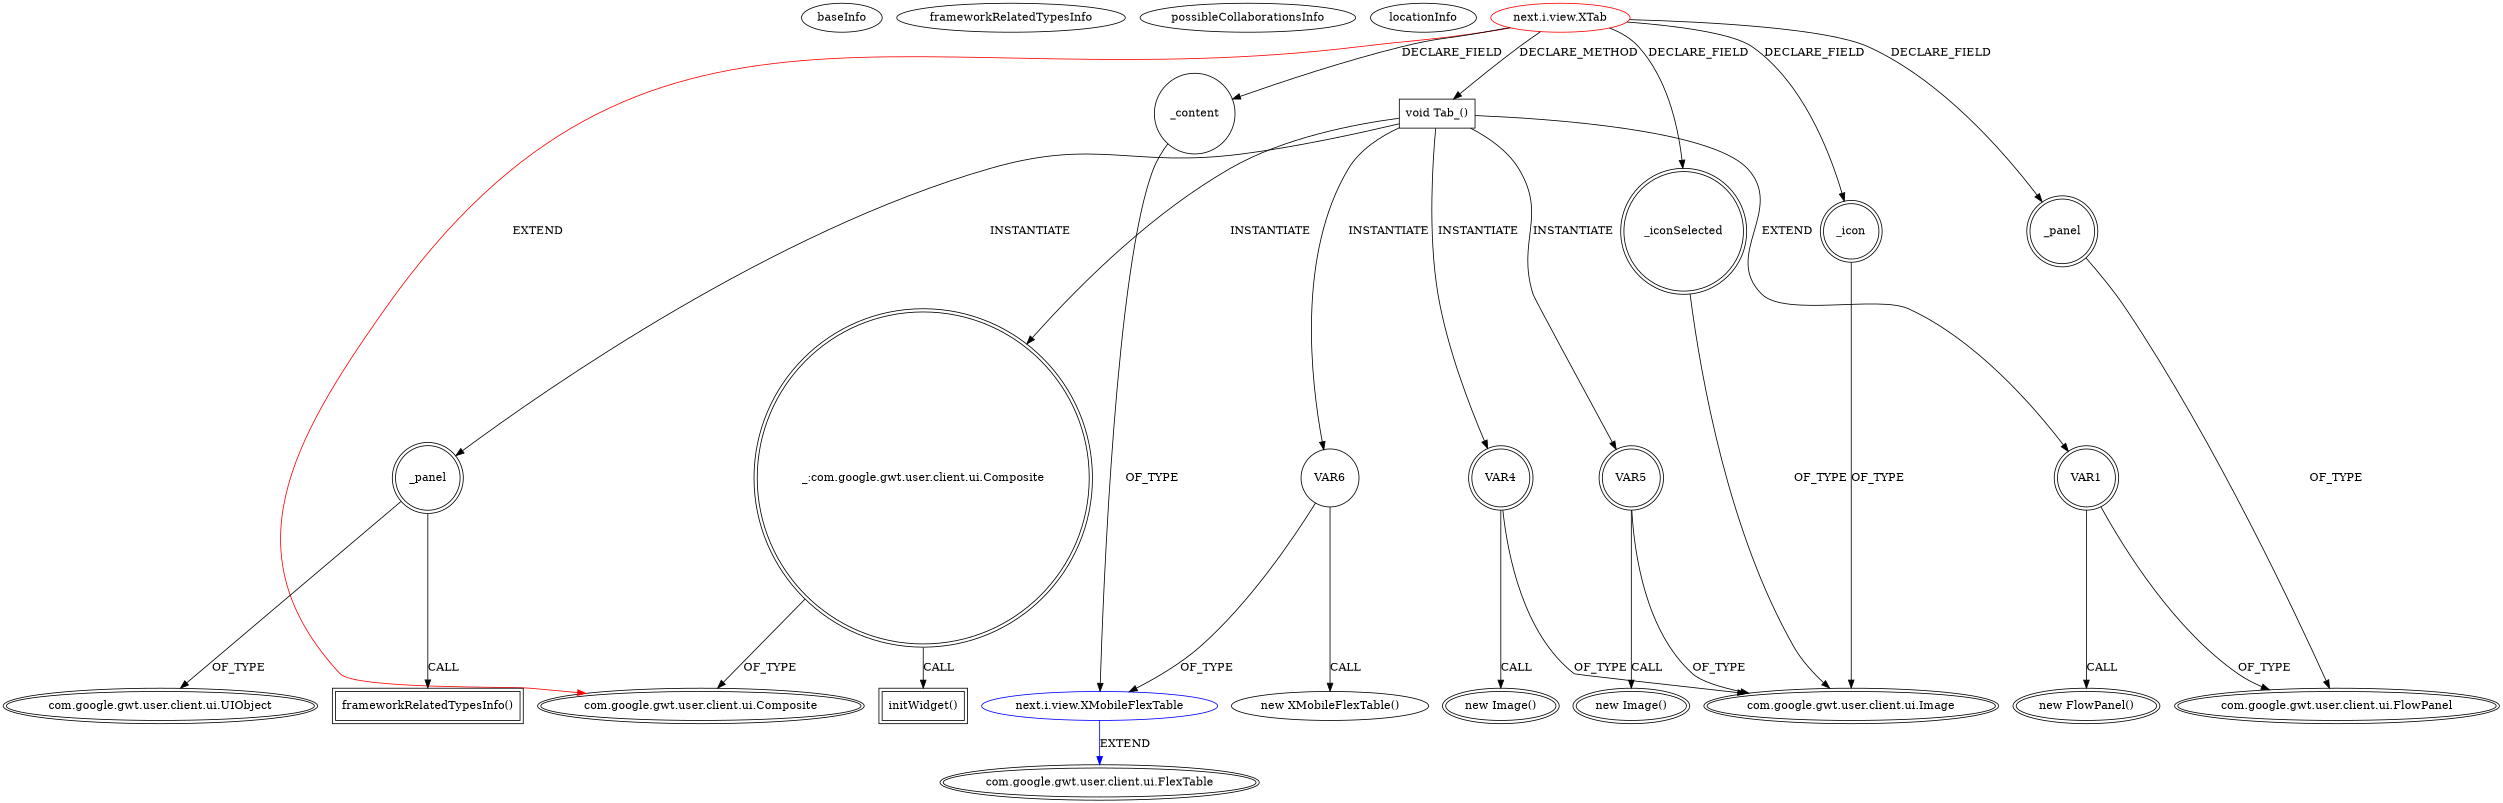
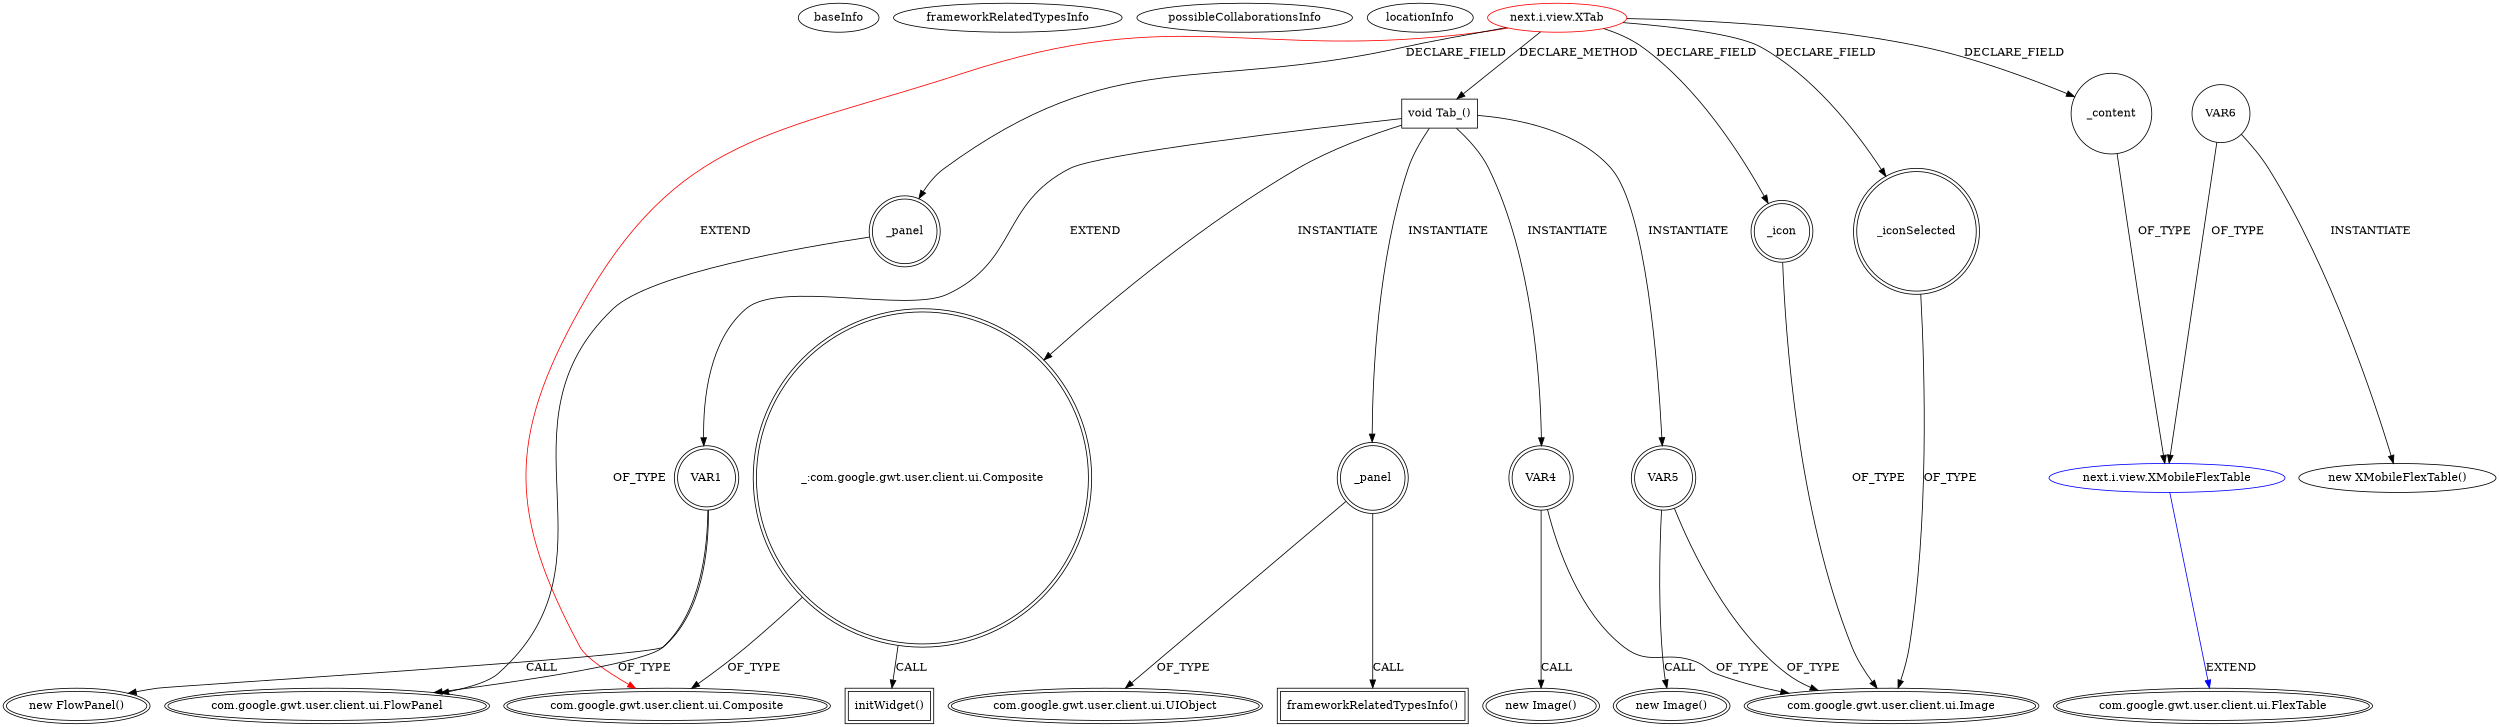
(1316, 270) -> none
(1346, 668) -> (2371, 231)
